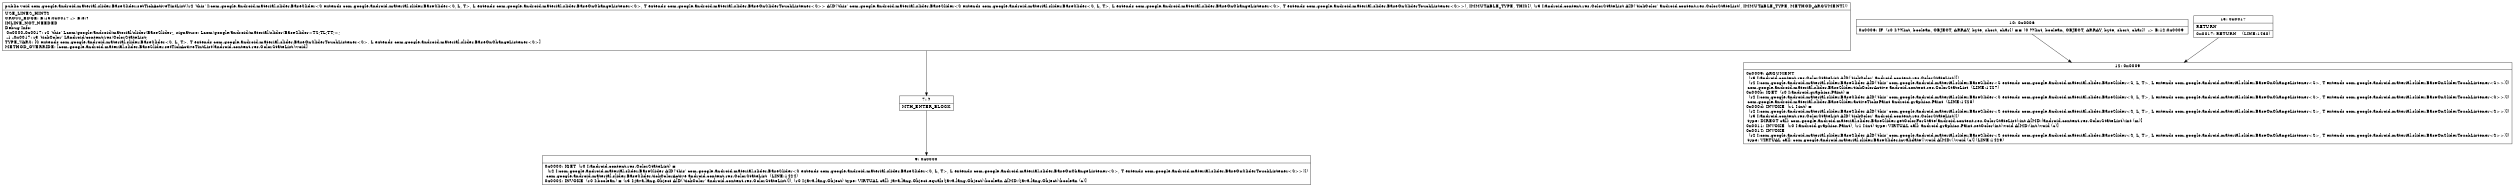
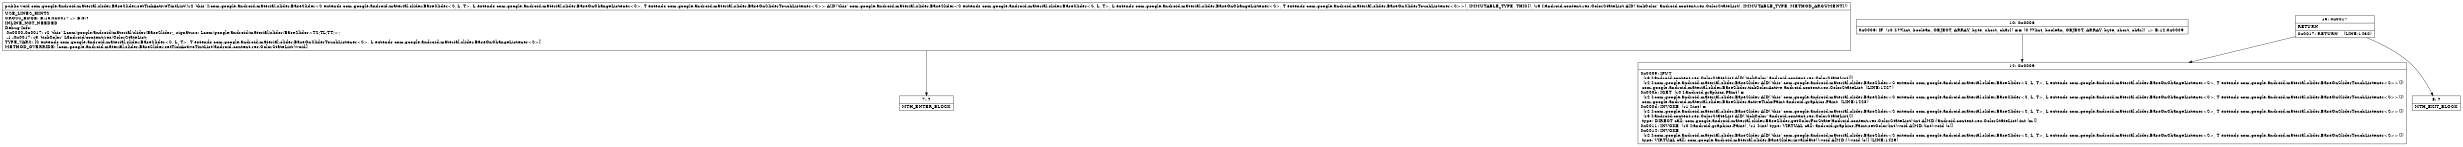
(1772, 73) -> (1658, 73)
none -> (2436, 103)
(926, 170) -> none
